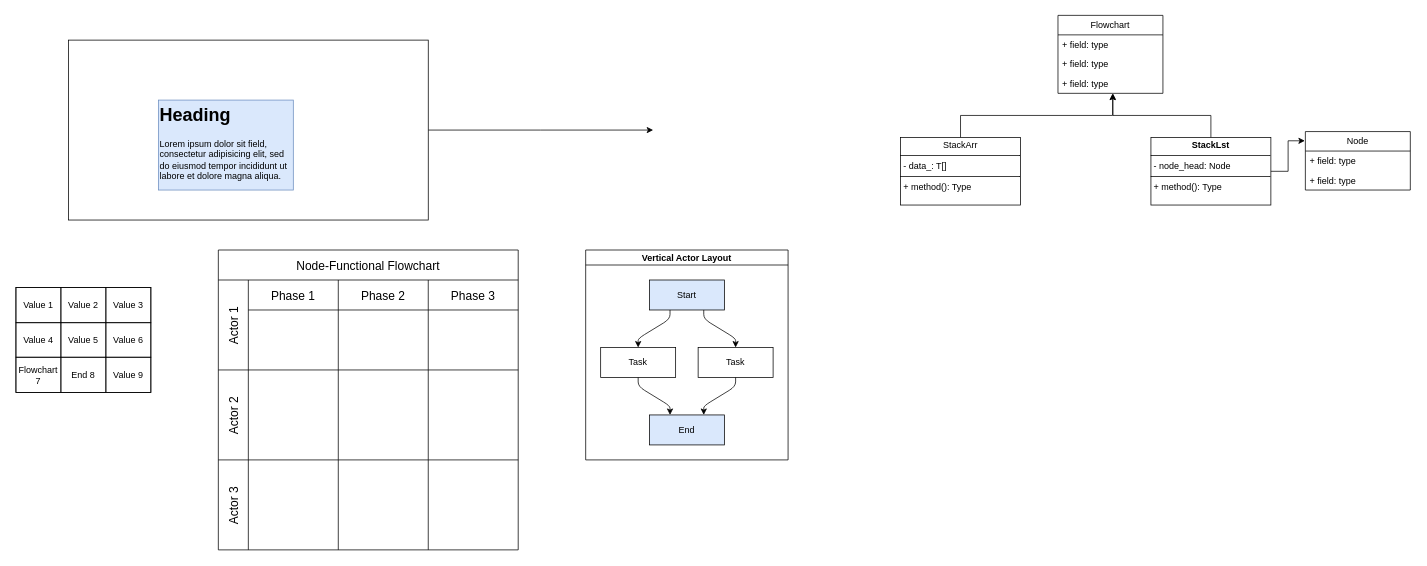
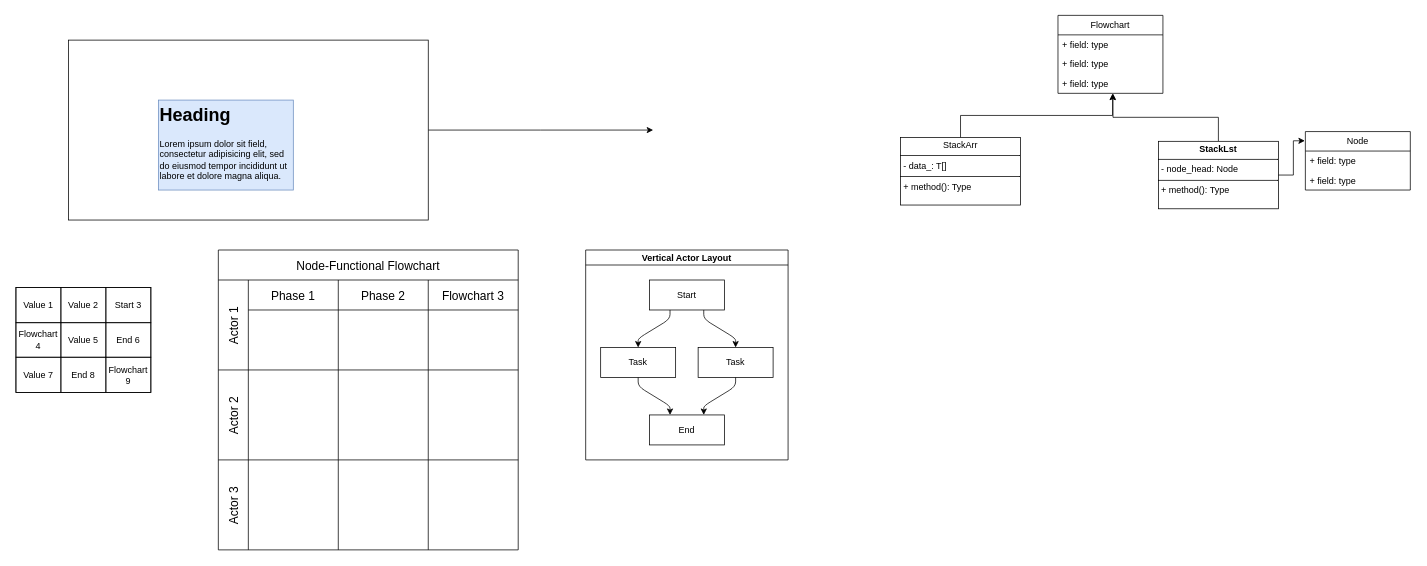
(1211, 171) -> (1218, 175)
(687, 295) -> (687, 295)
(473, 296) -> (473, 296)
(128, 306) -> (128, 306)
(38, 340) -> (38, 340)
(128, 340) -> (128, 340)
(38, 375) -> (38, 375)
(128, 375) -> (128, 375)
(687, 430) -> (687, 430)
